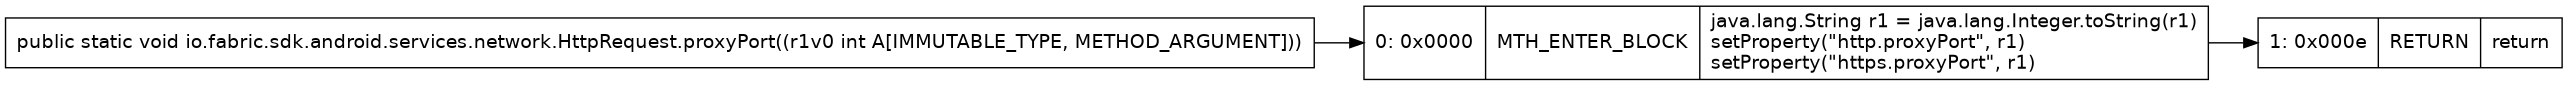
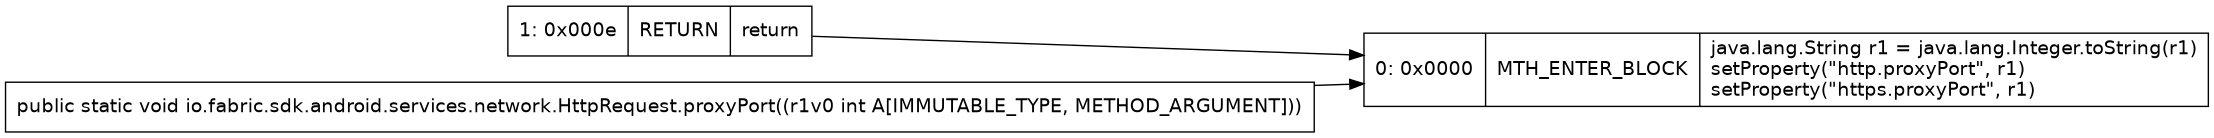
(2226, 43) -> (1081, 46)
